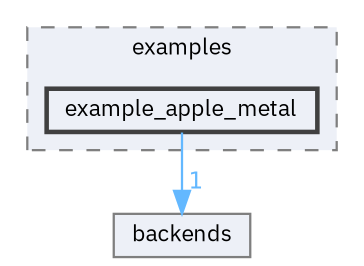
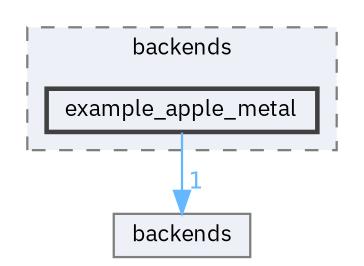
(182, 49) -> (182, 49)
